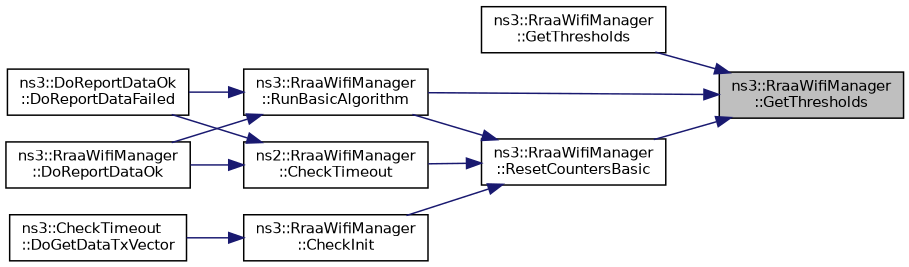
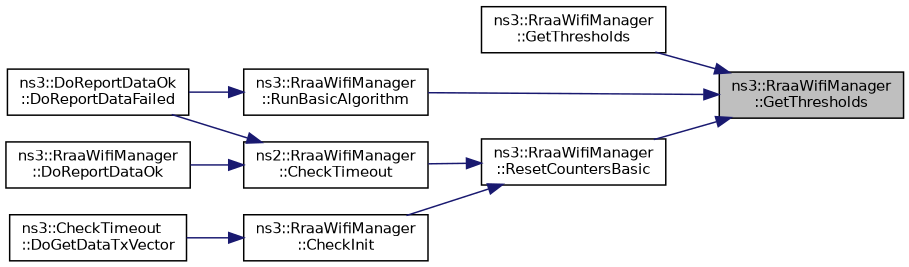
(448, 125) -> none
(200, 134) -> none
